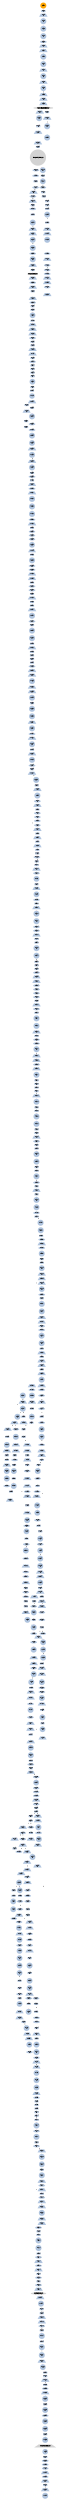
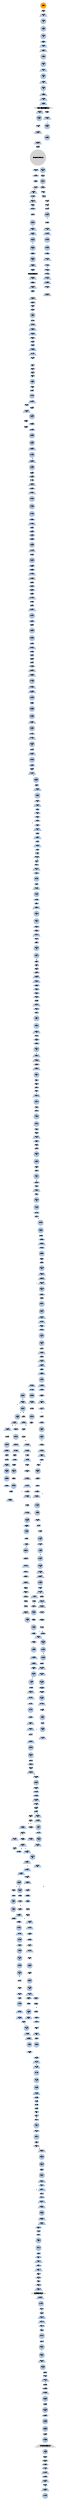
none -> (47, 248)
(33, 362) -> none
(31, 1833) -> none
none -> (28, 2018)
(36, 2052) -> none
